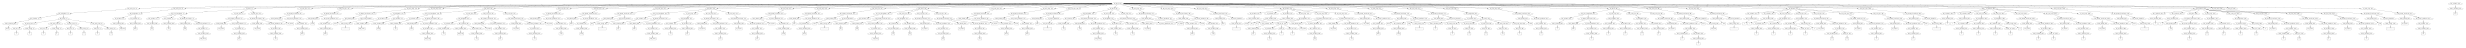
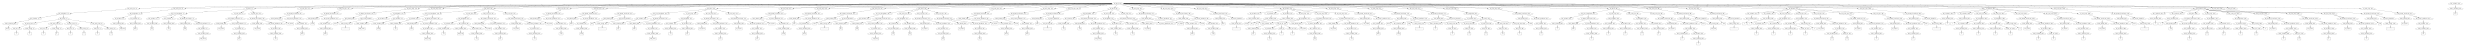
(661, 9) -> none
